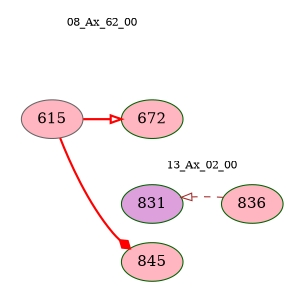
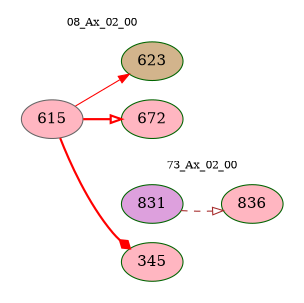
(102, 23) -> (102, 23)
none -> (152, 61)
(202, 166) -> (202, 166)
(208, 197) -> (197, 211)
(152, 262) -> (152, 262)
